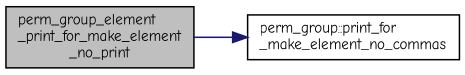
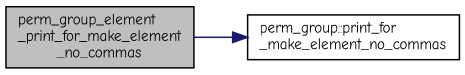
(100, 37) -> (100, 37)
